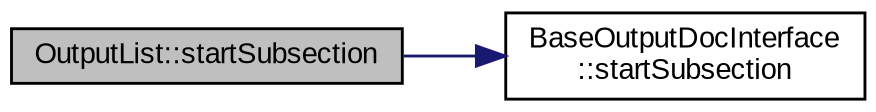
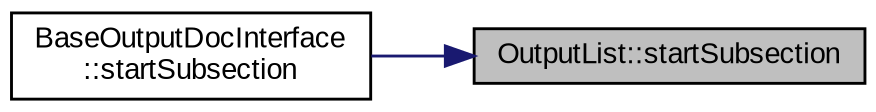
(440, 56) -> (408, 56)
